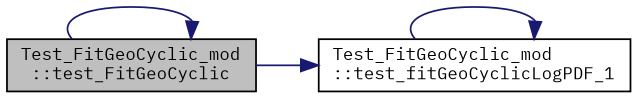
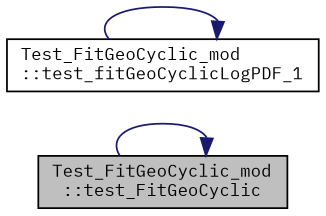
(279, 65) -> none
